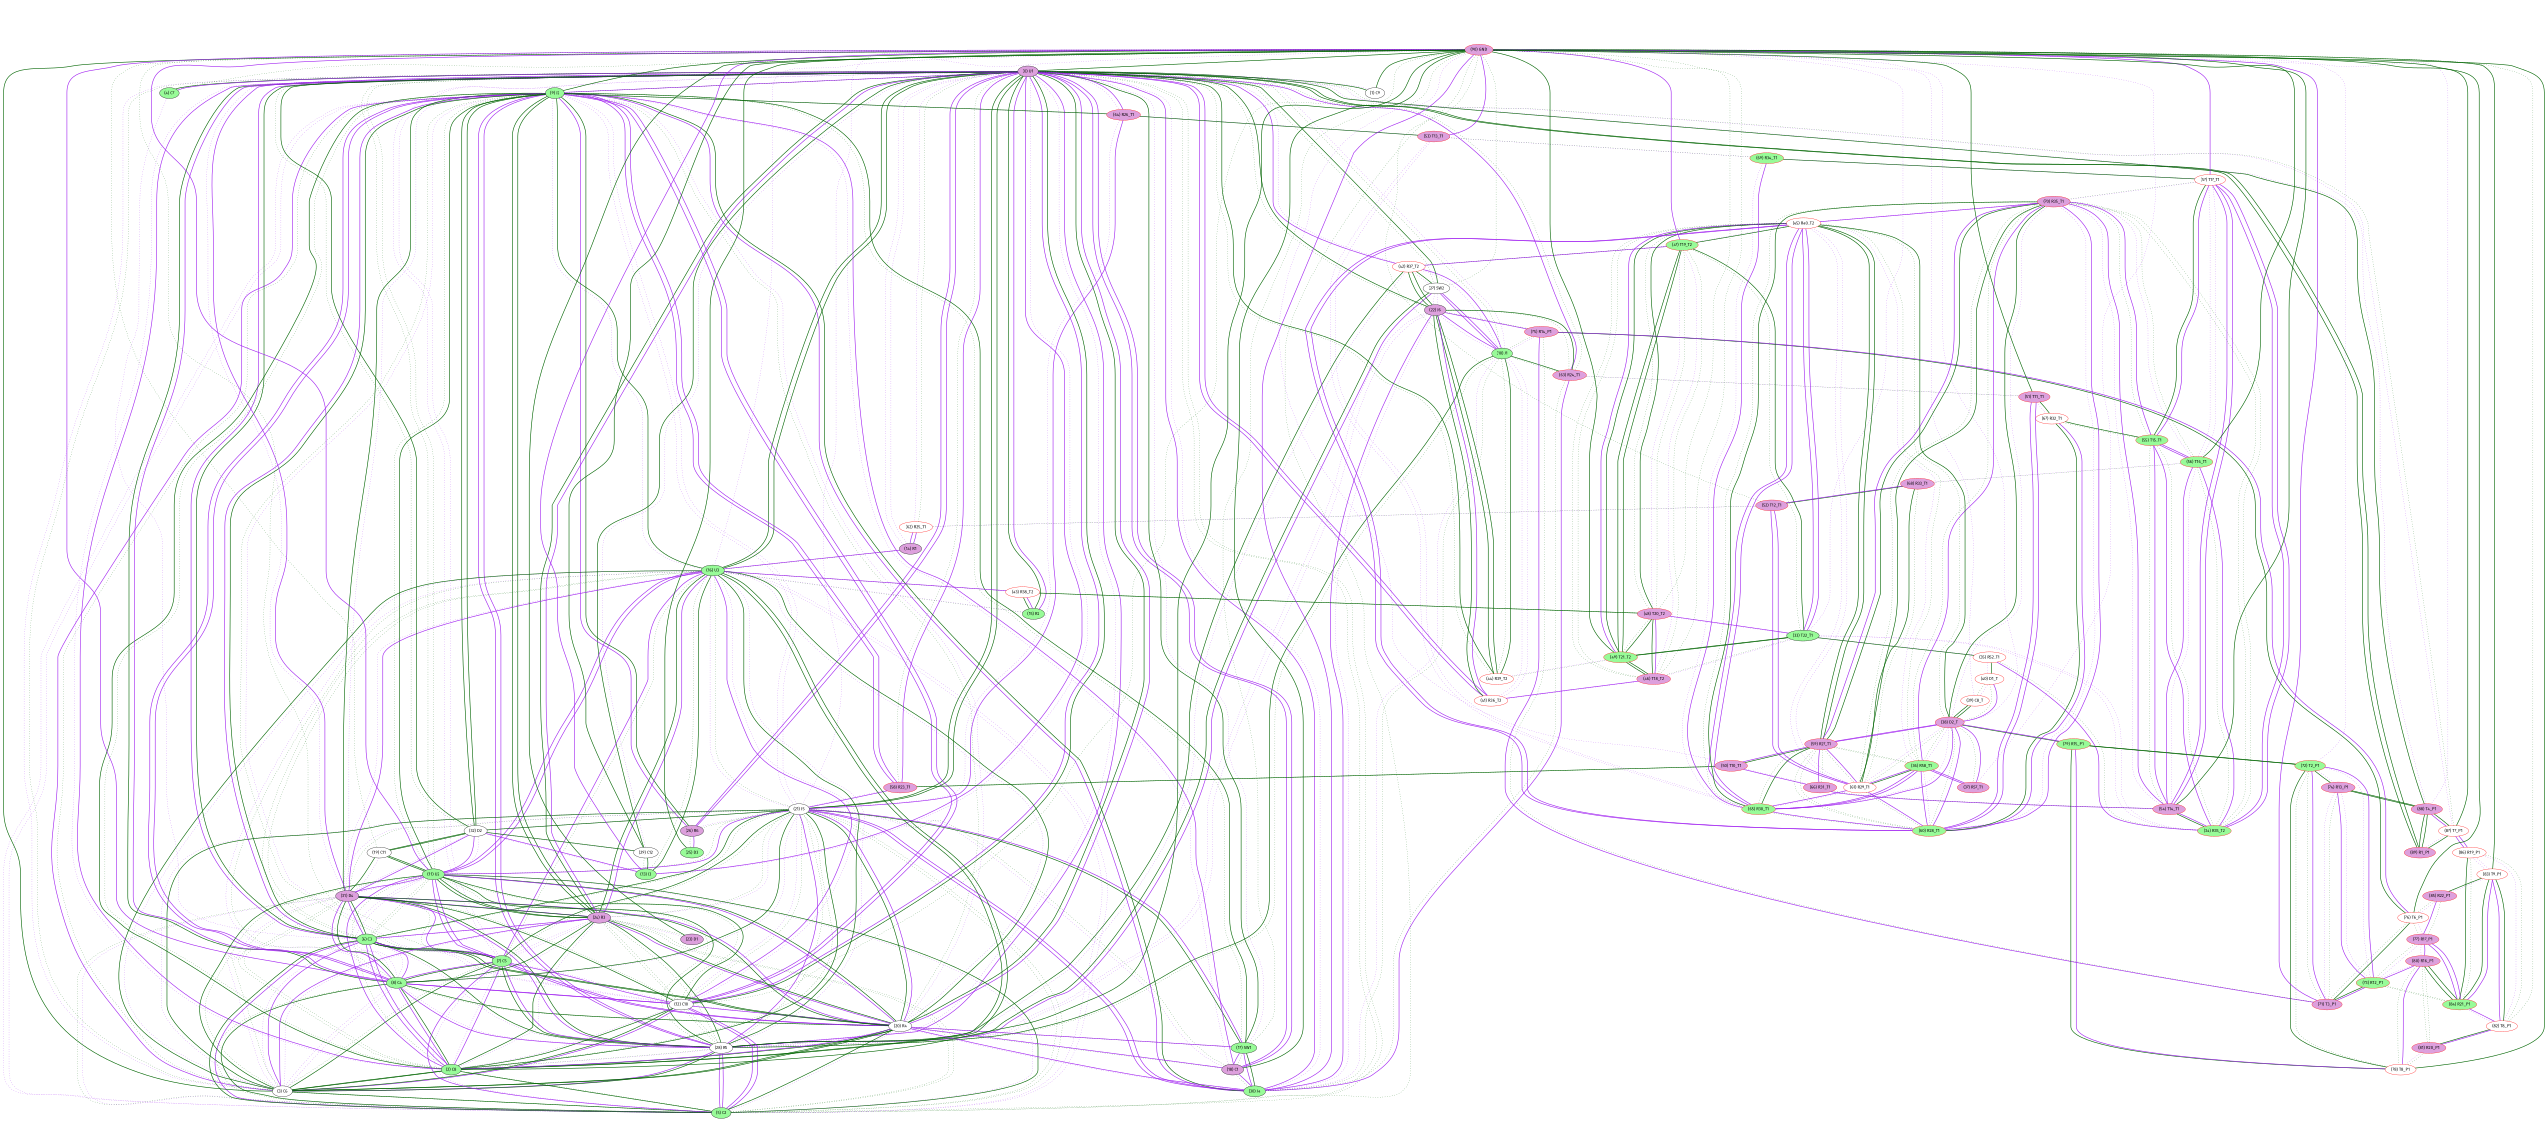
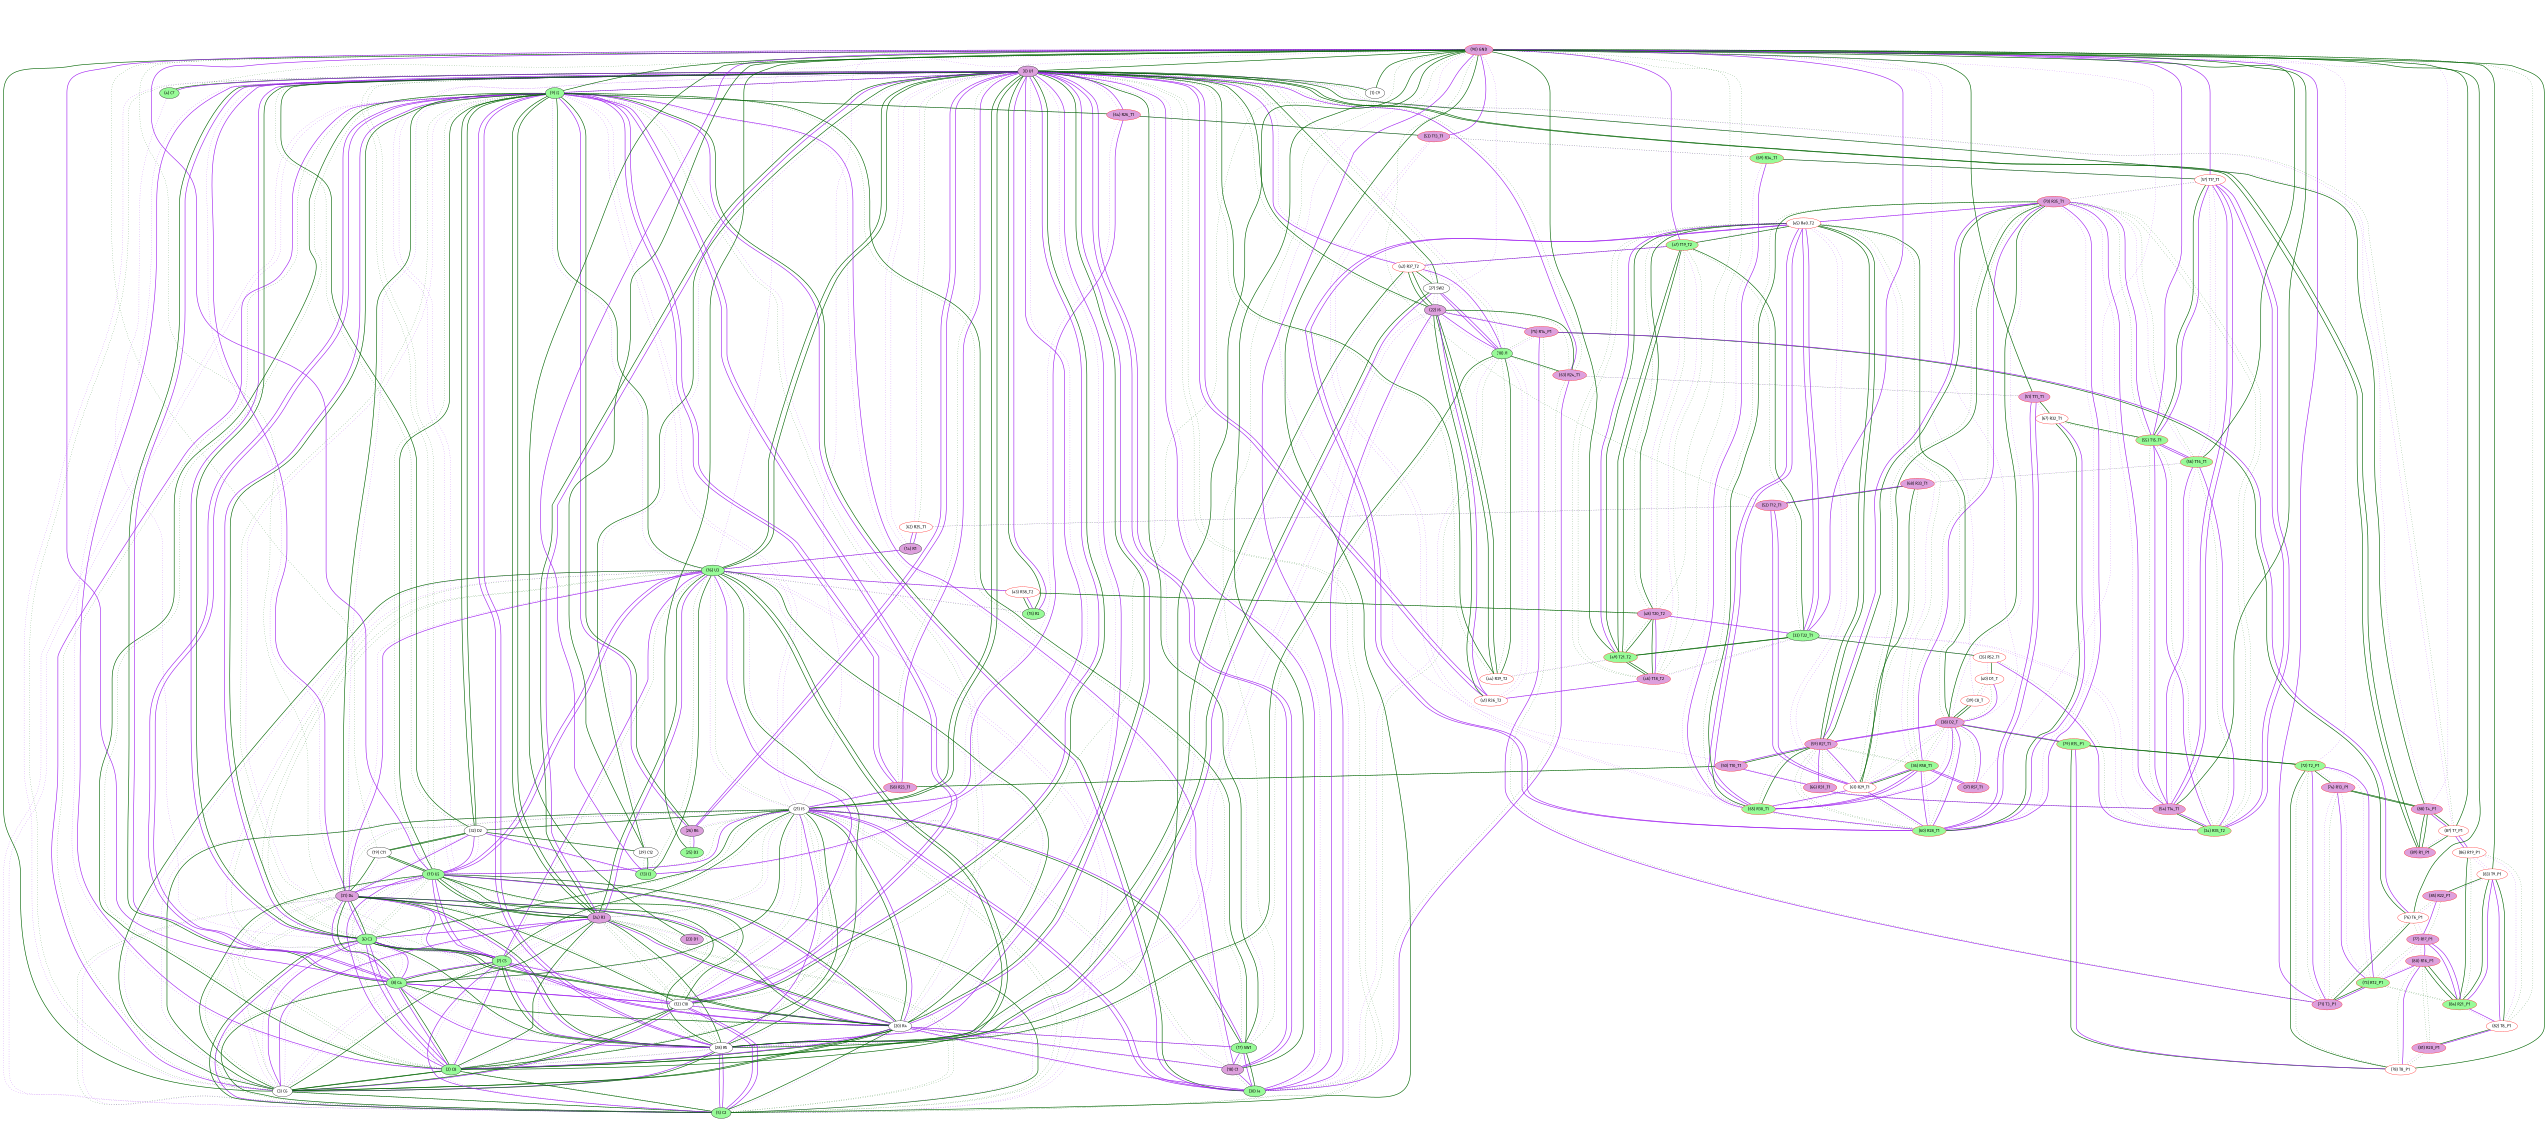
none -> (2149, 65)
(1496, 182) -> (1496, 182)
(1903, 188) -> (1903, 188)
(1408, 866) -> (1408, 866)
